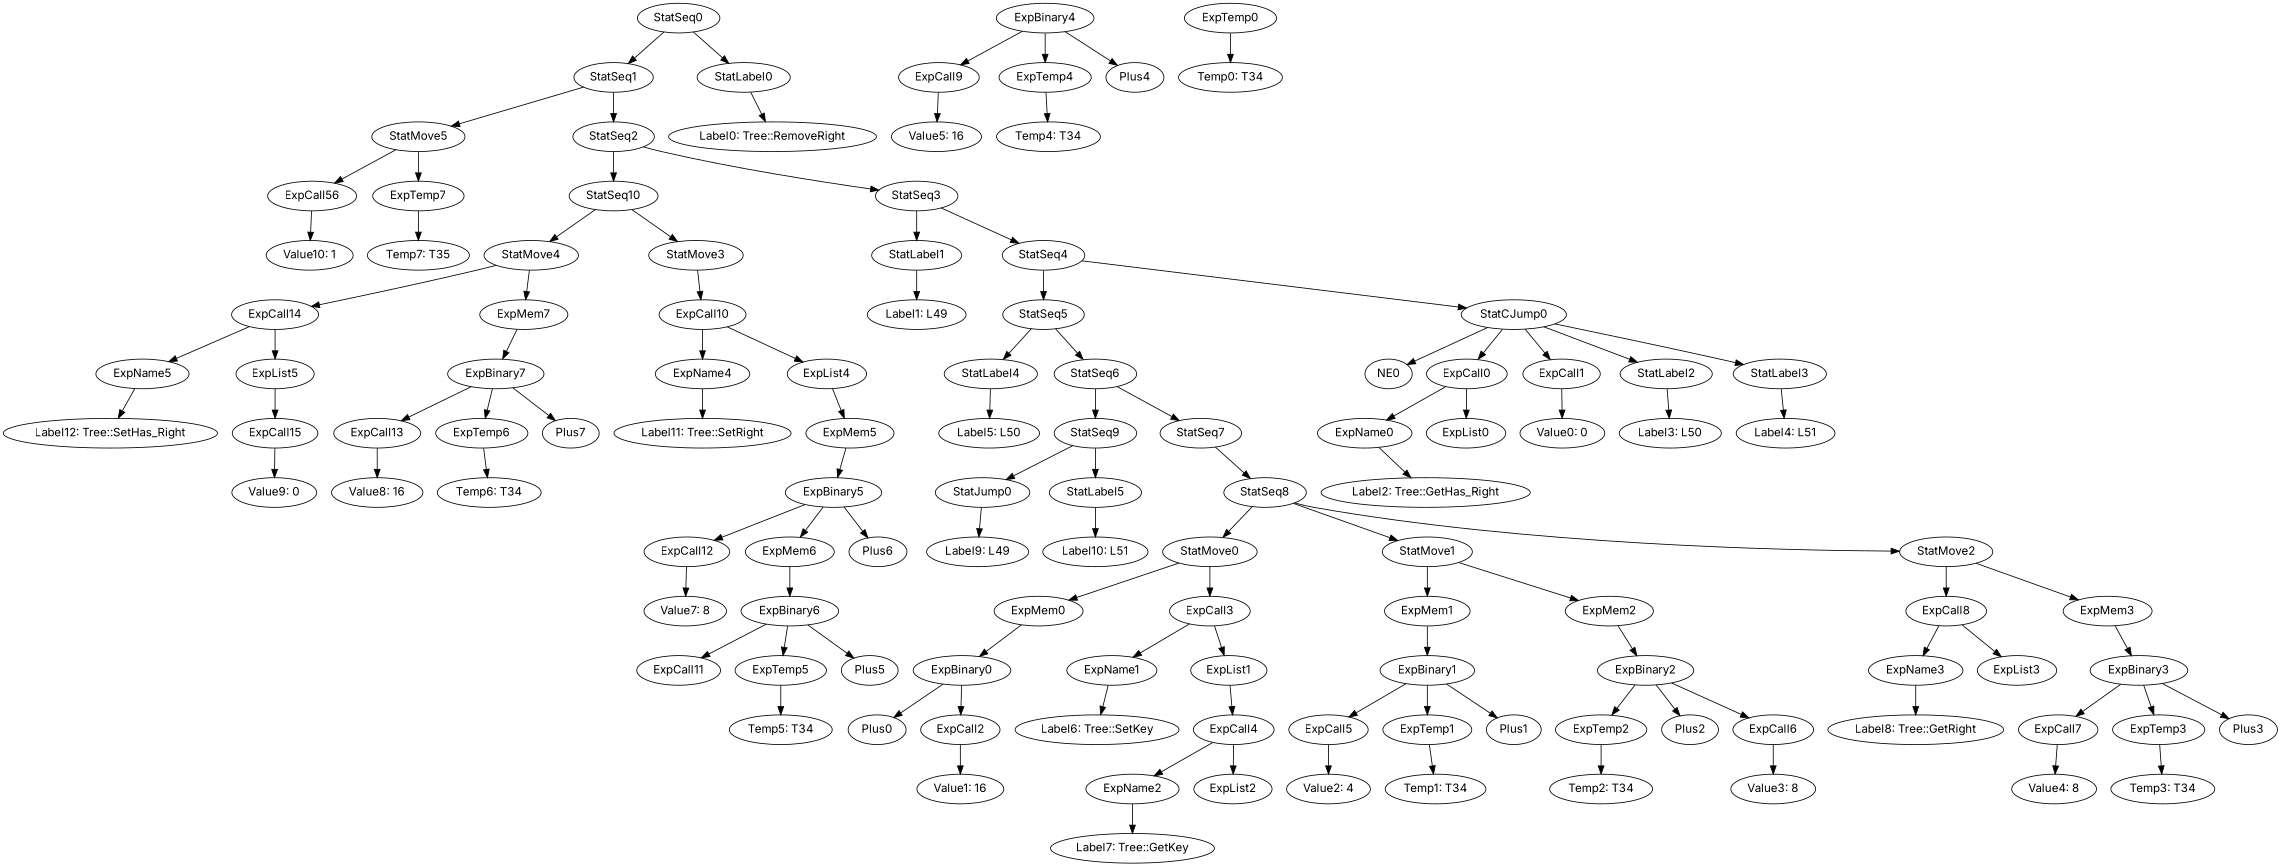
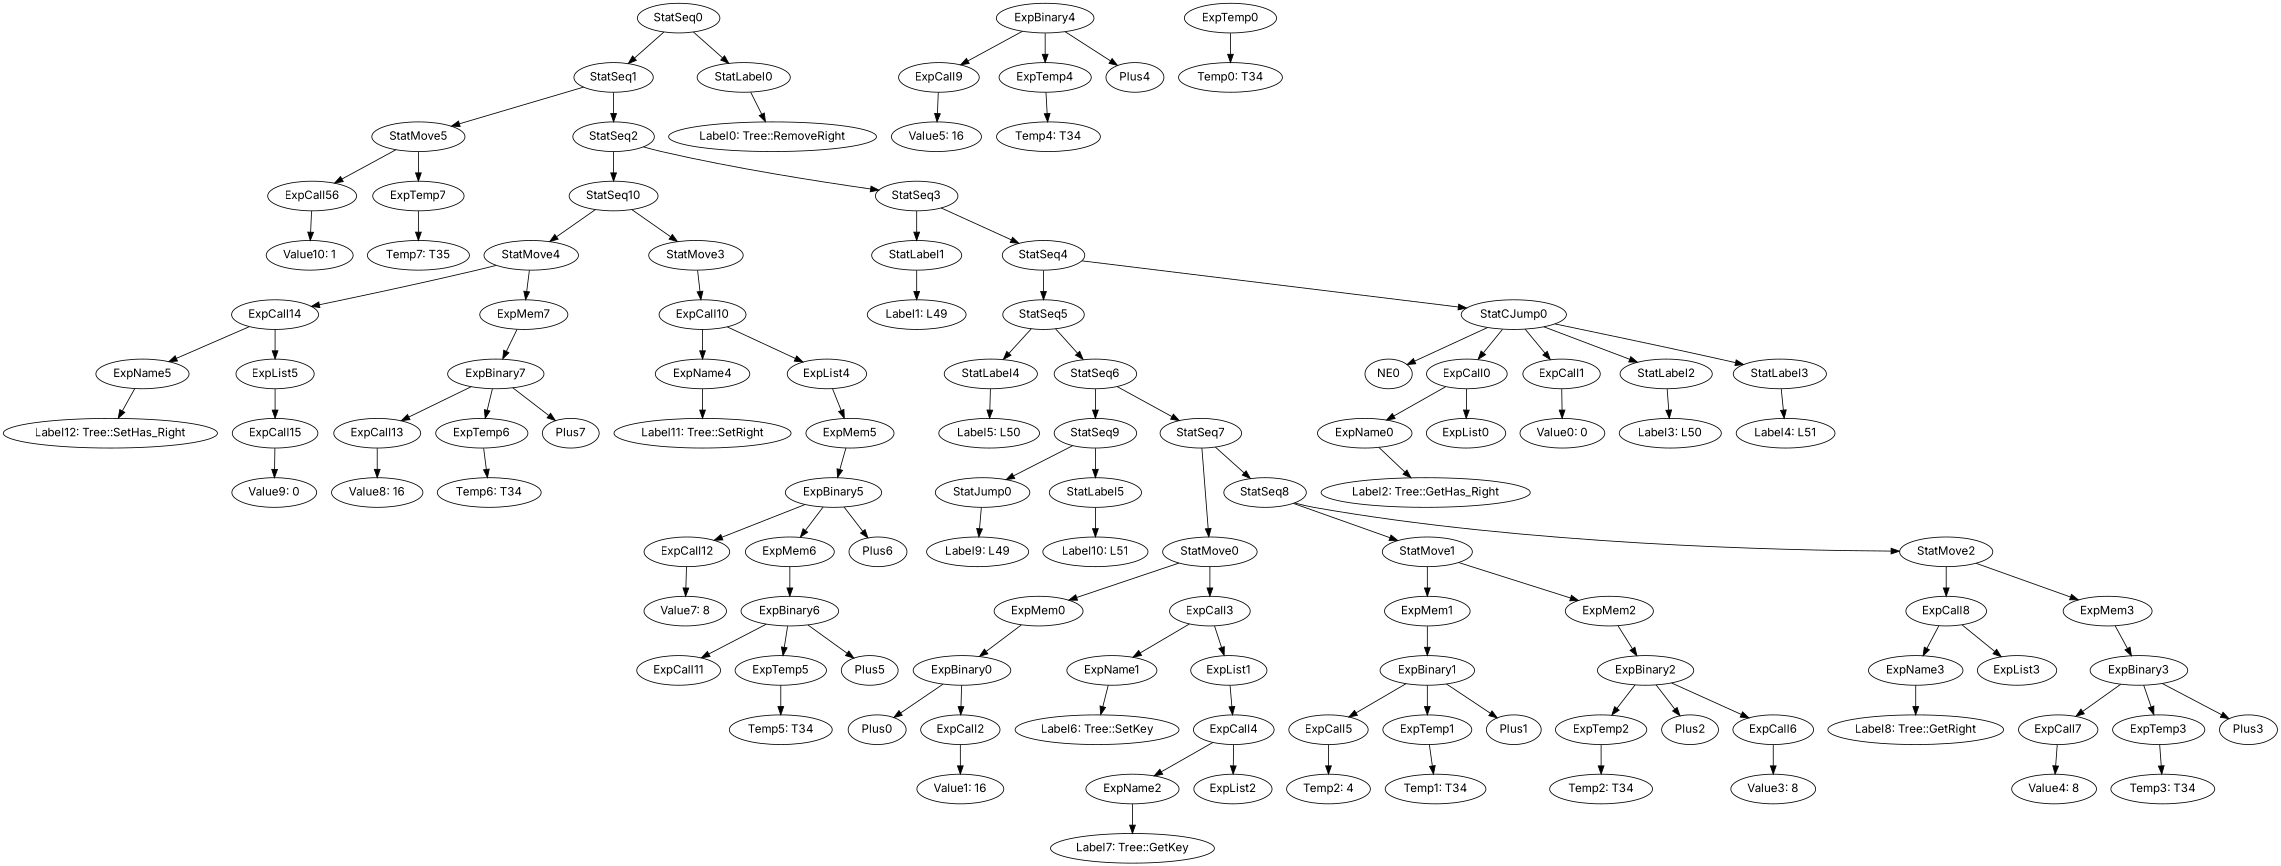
(1241, 519) -> (1205, 488)
(1328, 789) -> (1328, 789)
